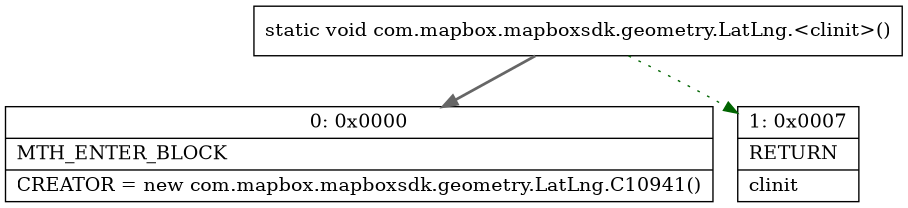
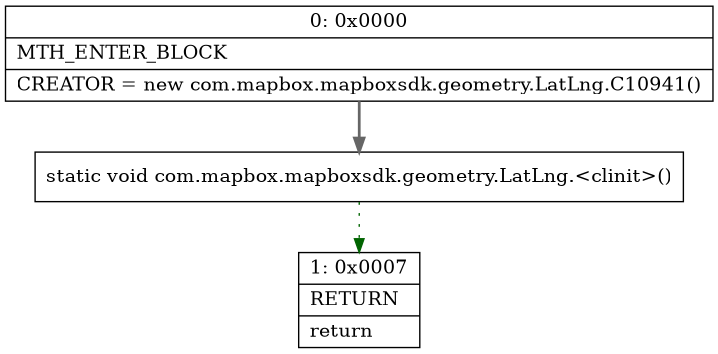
(495, 78) -> (359, 120)
(774, 185) -> (341, 331)
